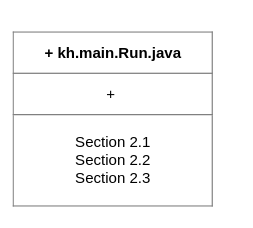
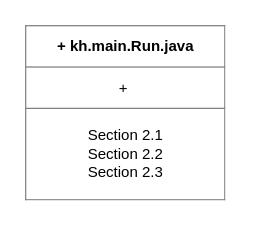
(113, 119) -> (126, 113)
